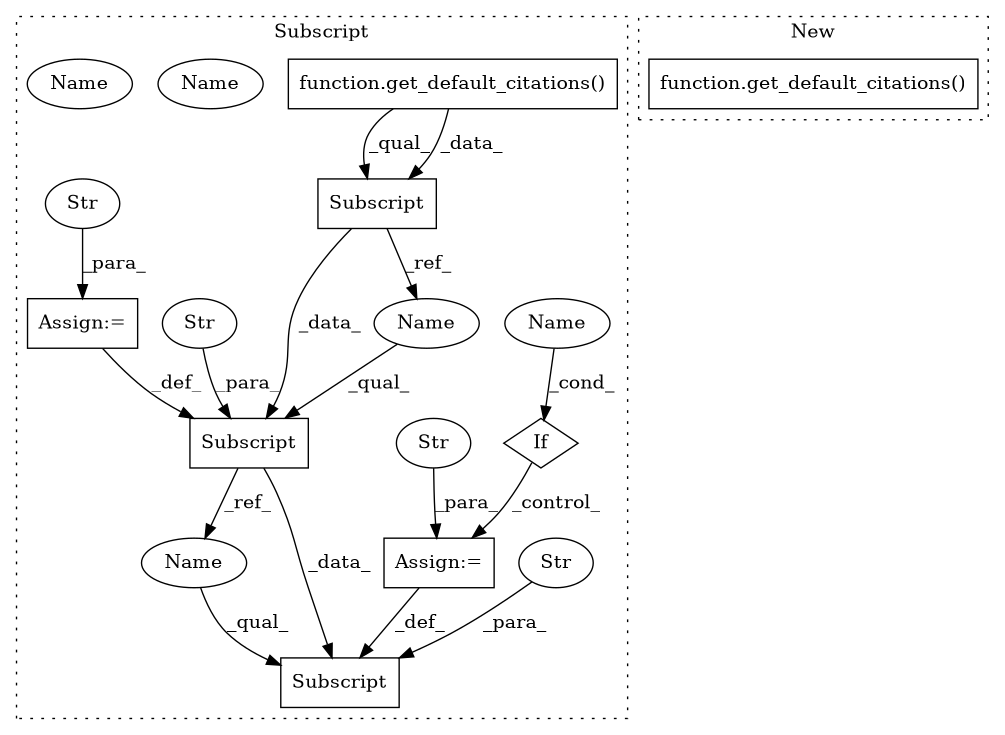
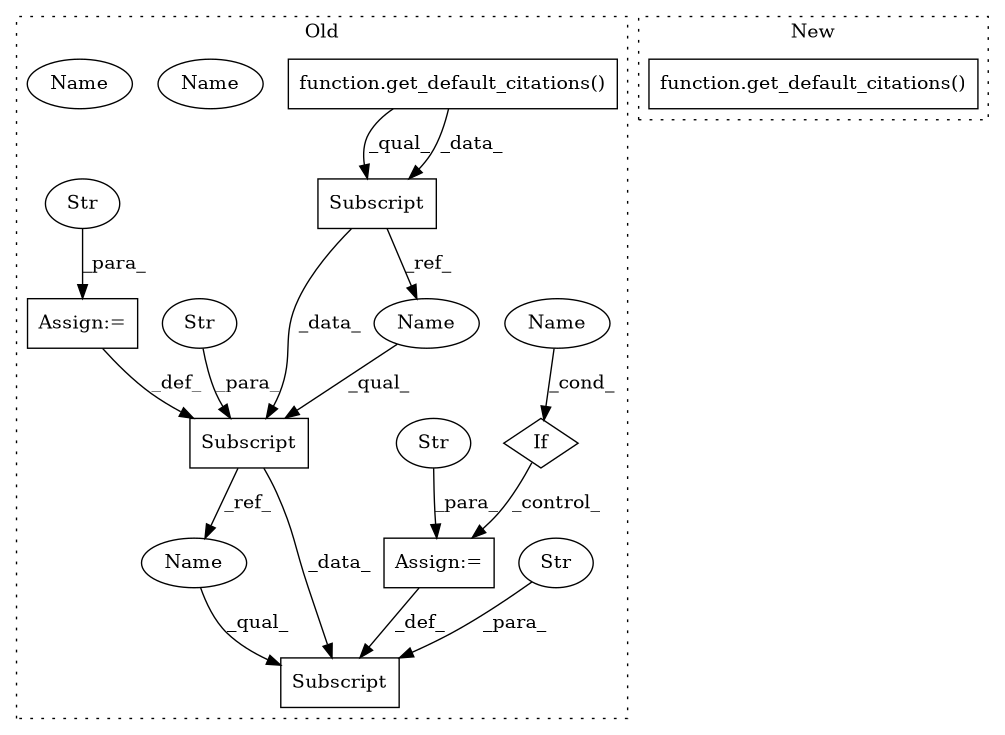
(322, 32) -> (322, 32)
